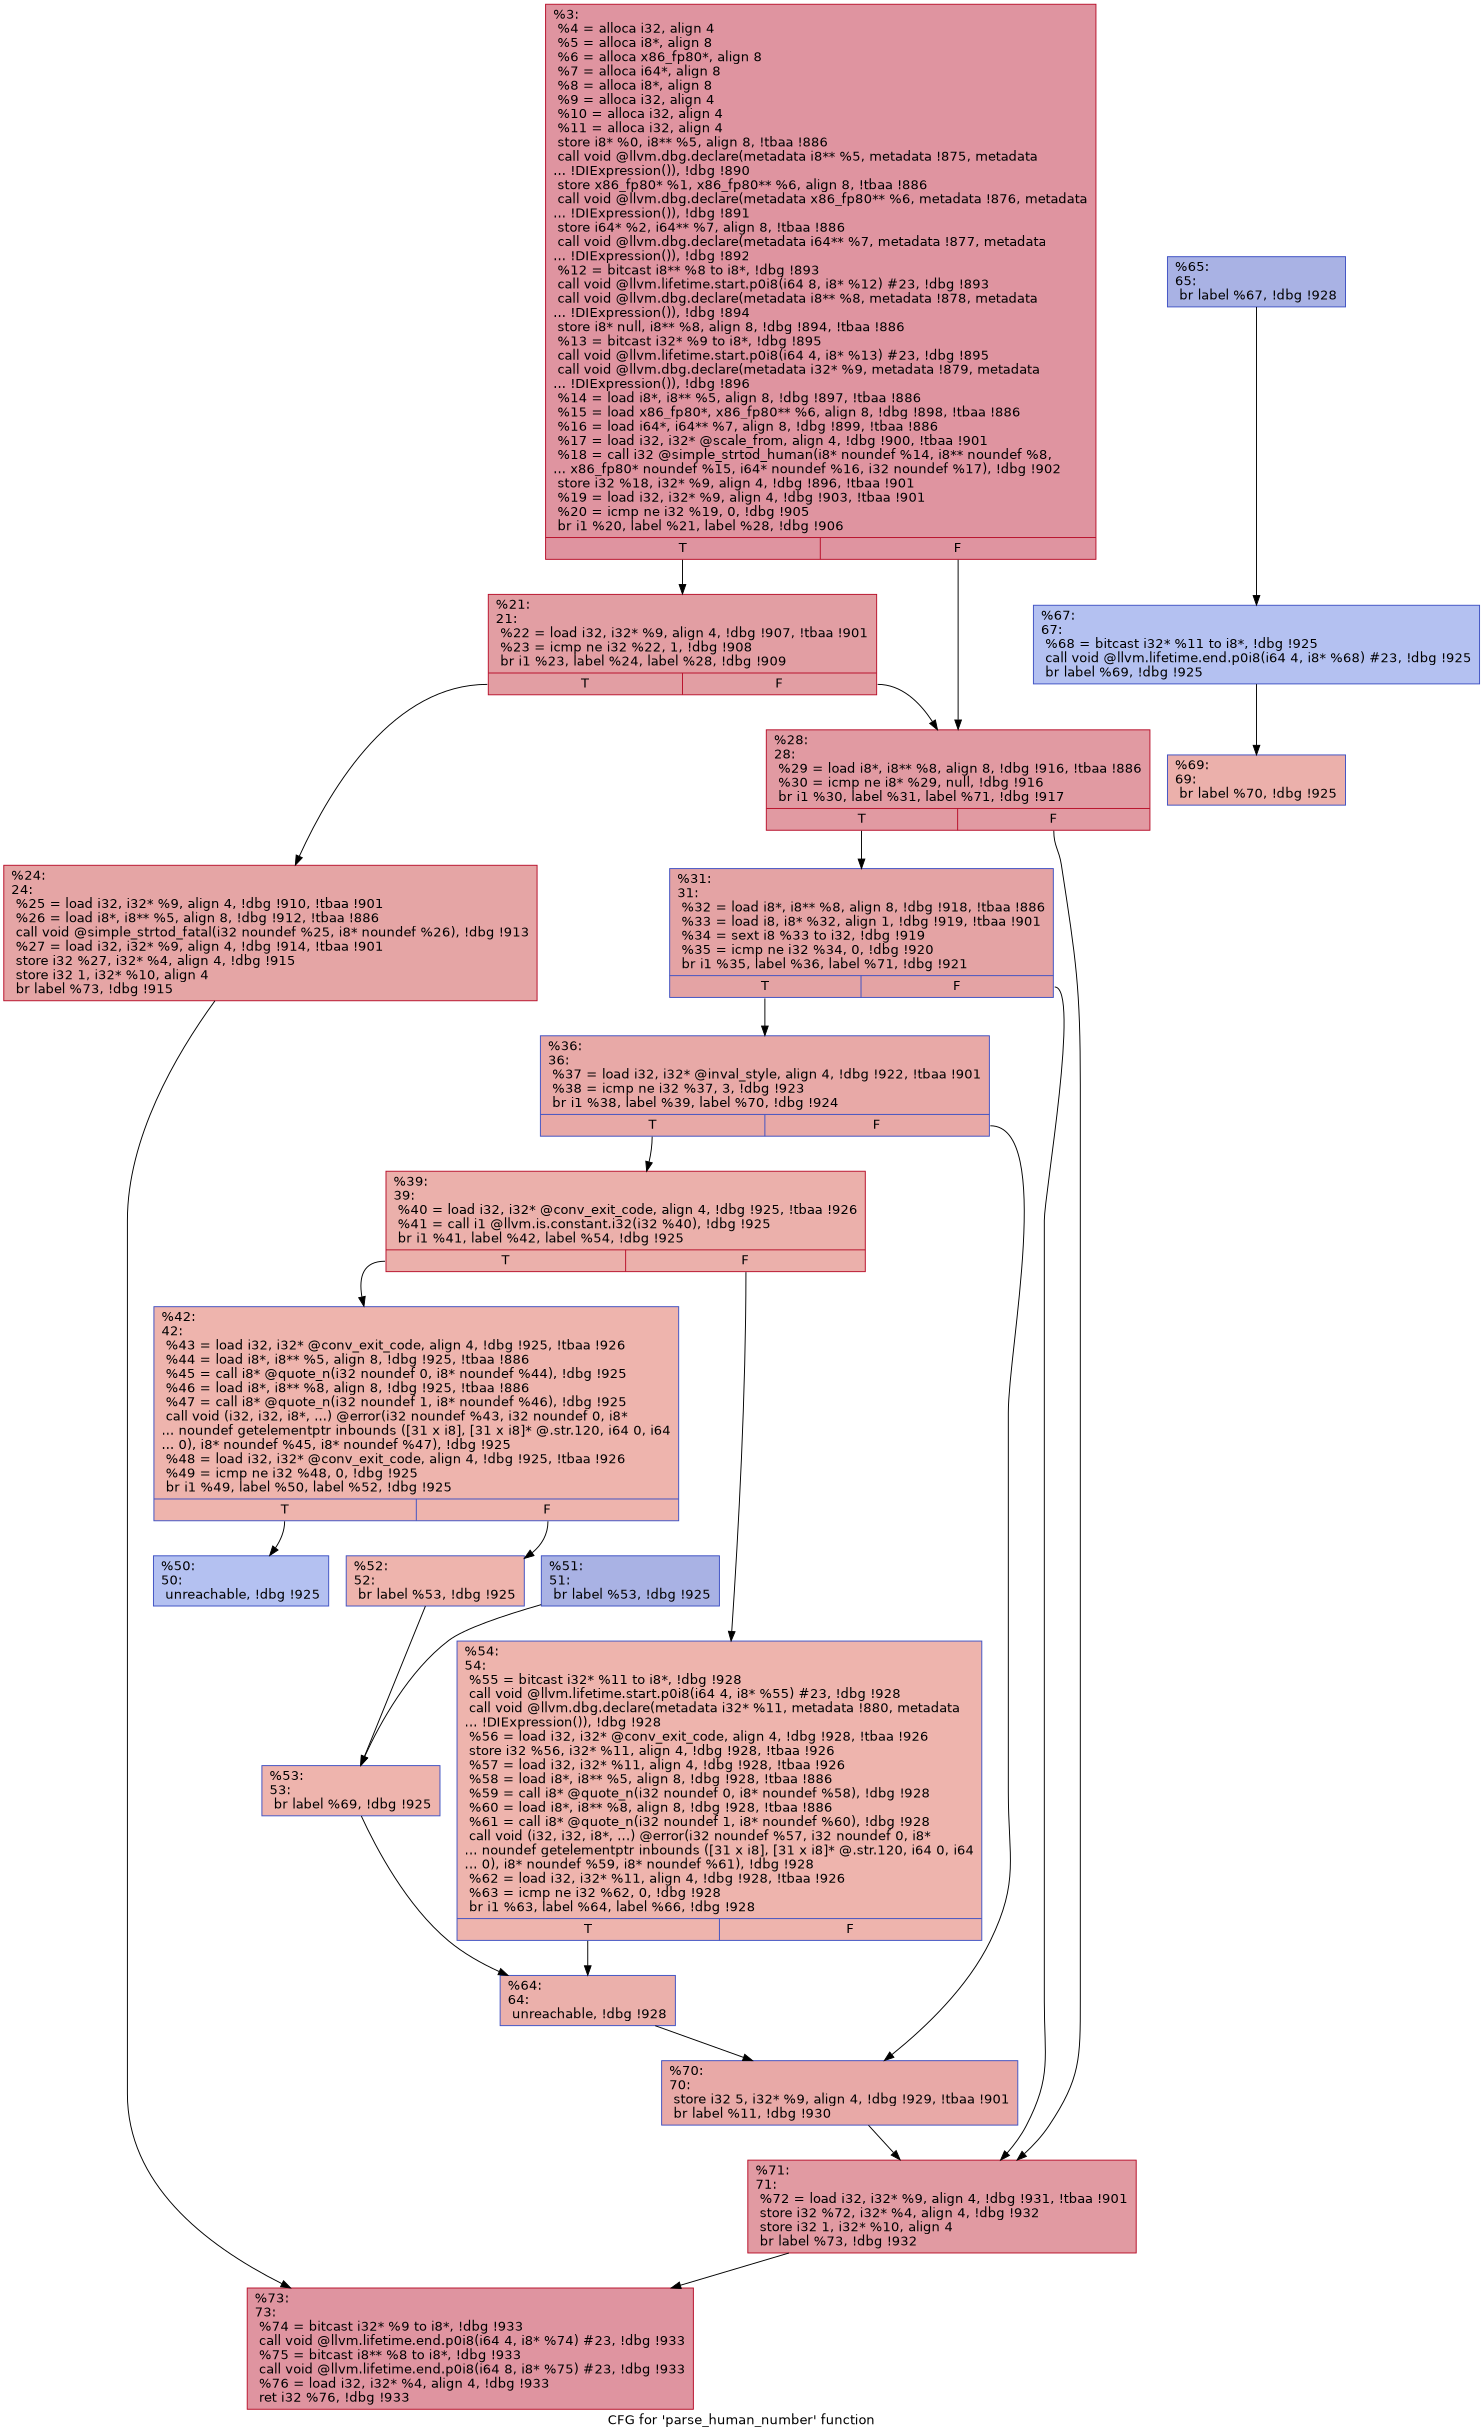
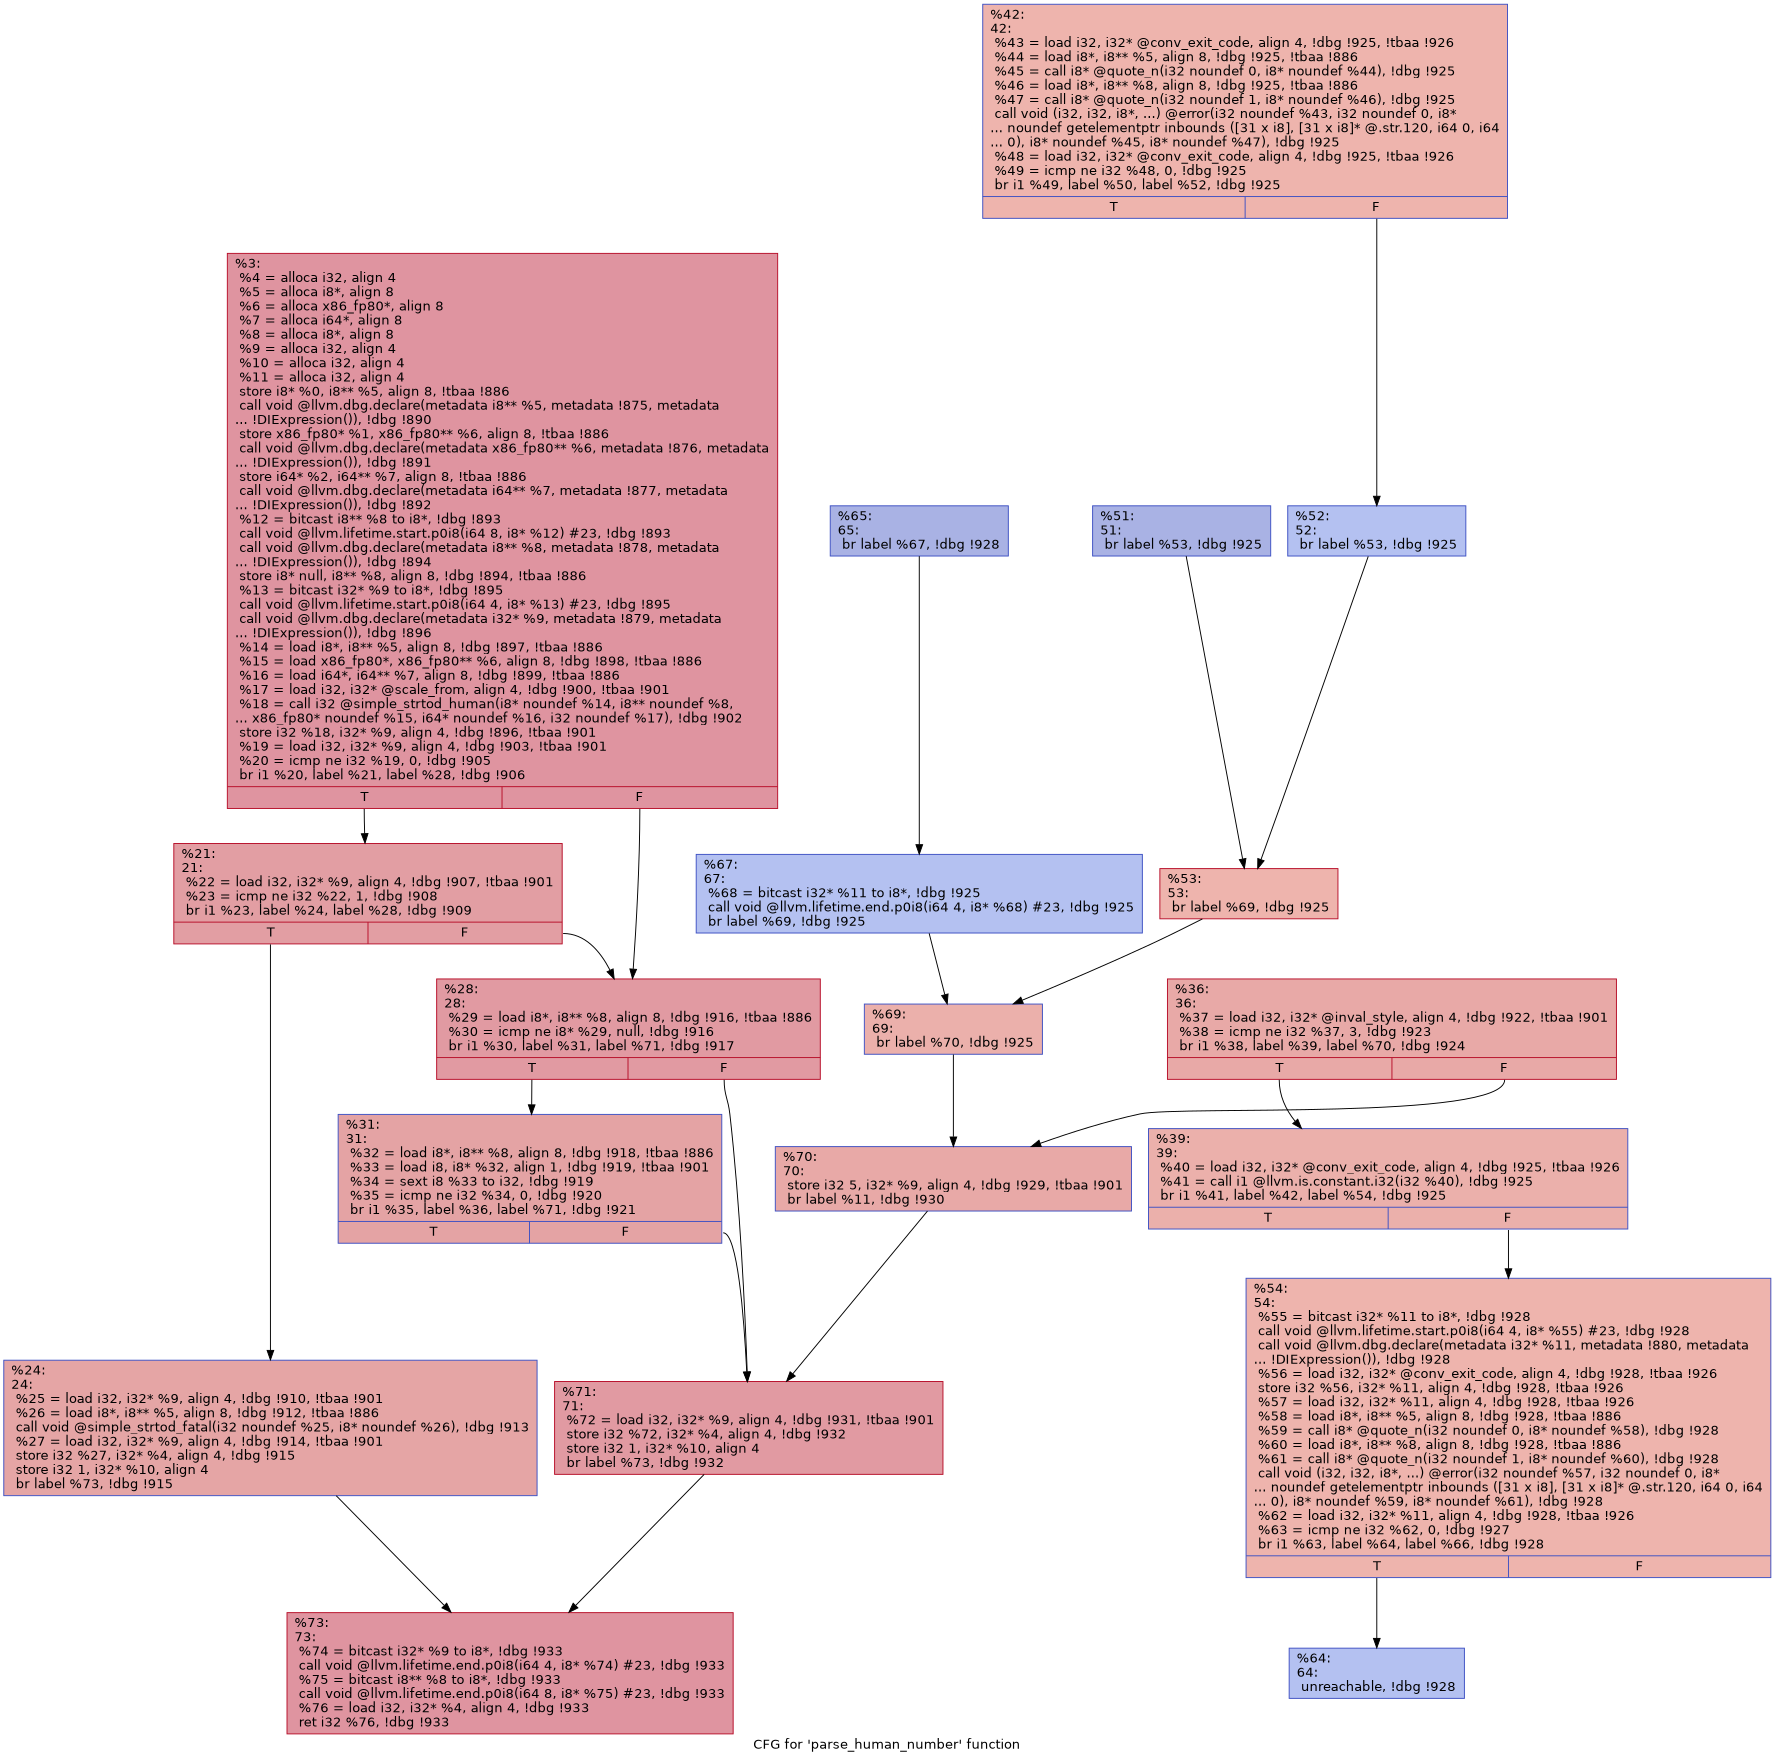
(270, 933) -> (270, 1428)
(765, 1012) -> none
(765, 1086) -> (1392, 1029)
(626, 1221) -> (1388, 1179)
(364, 1272) -> none
(241, 1581) -> none
(435, 1581) -> (1377, 531)
(351, 1791) -> (1249, 894)
(593, 1893) -> (1382, 1530)
(416, 1907) -> (1113, 961)
(588, 2001) -> (1377, 1673)
(699, 2042) -> (953, 1096)
